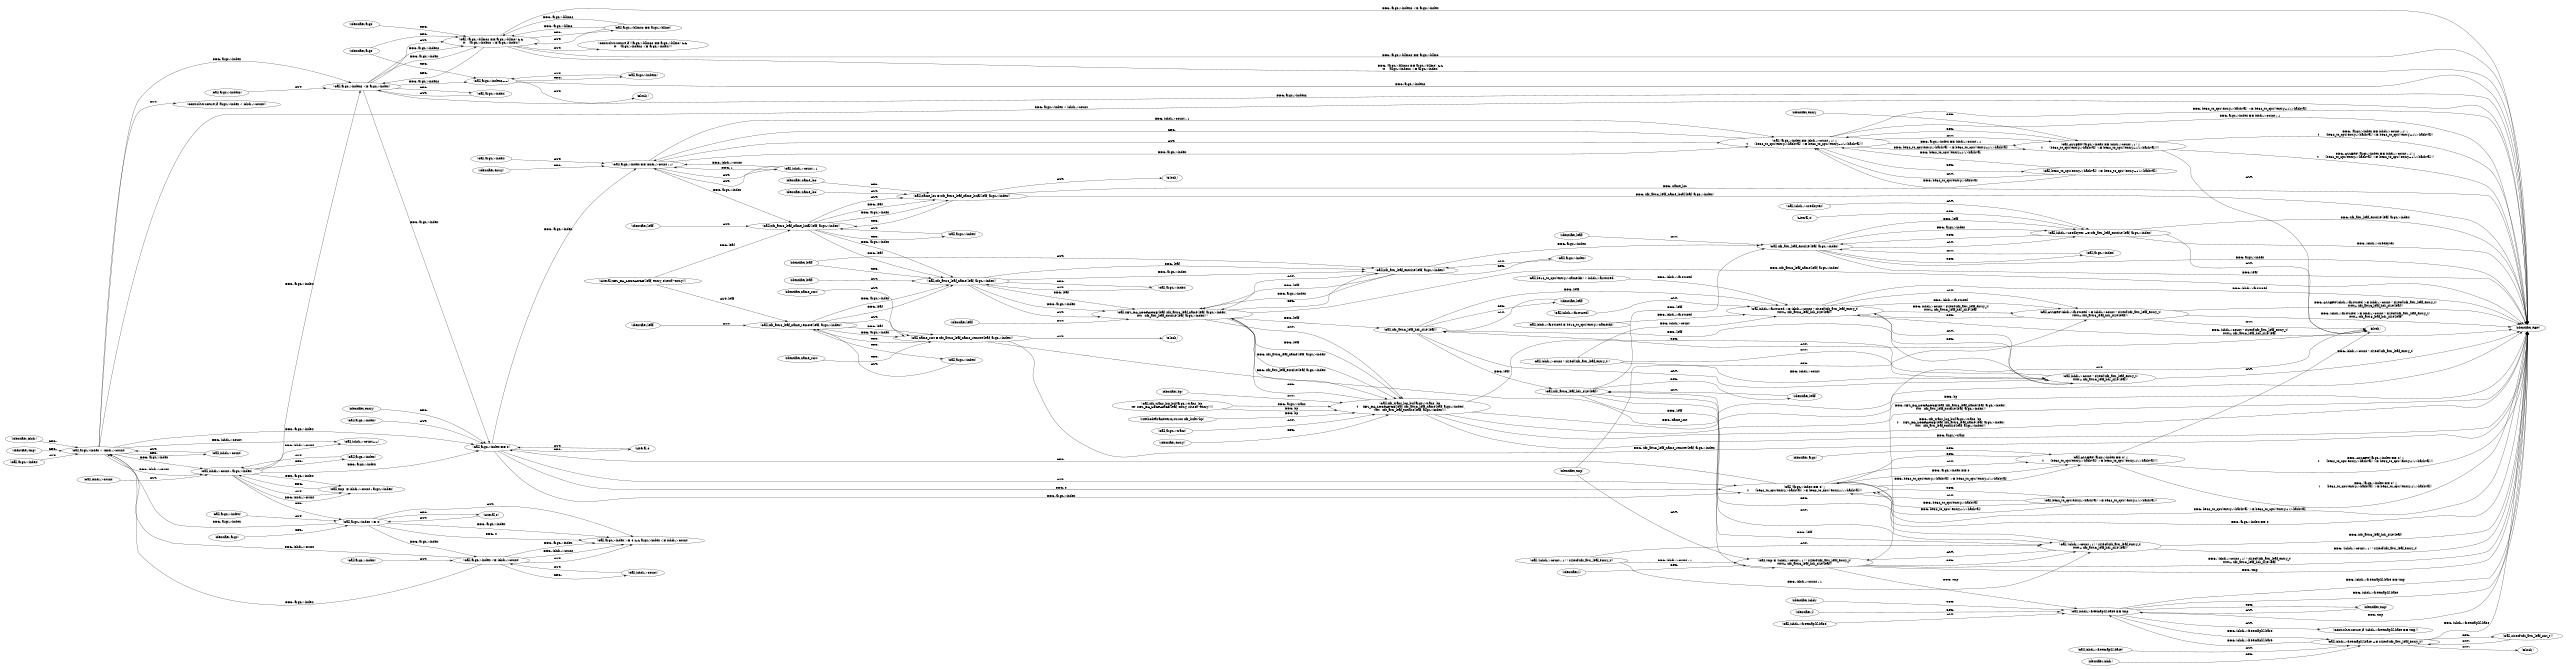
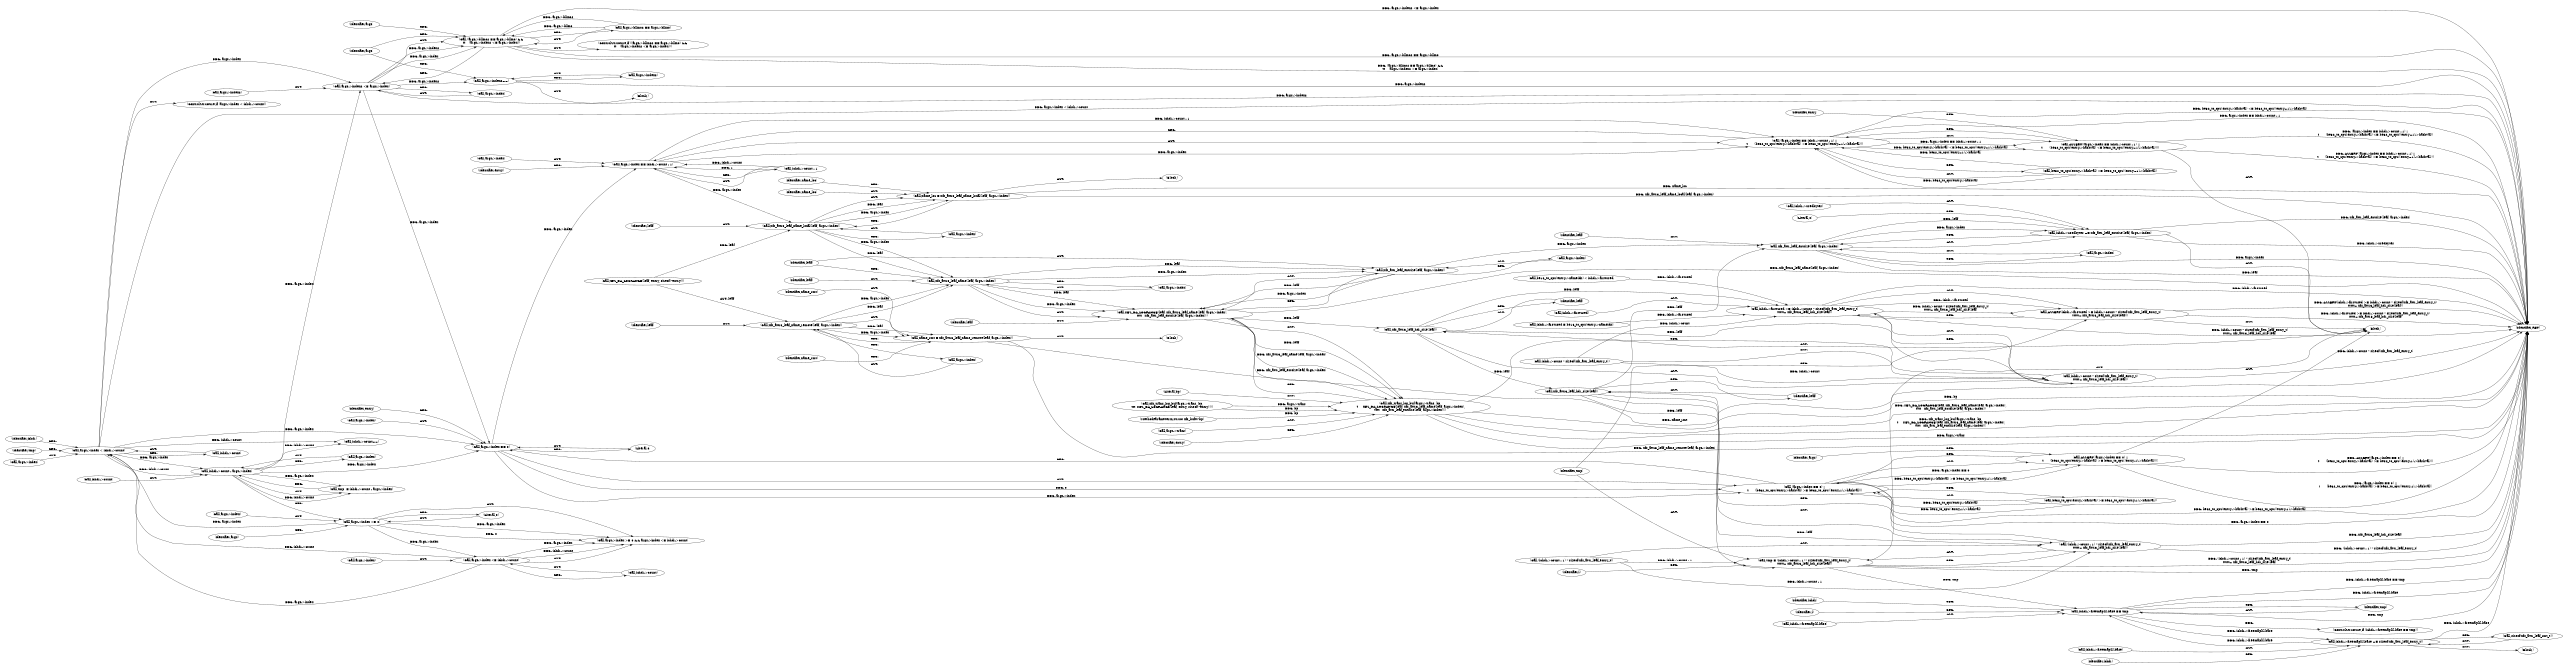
(727, 175) -> (727, 175)
(643, 281) -> (643, 281)
(1172, 392) -> (1172, 392)
(2250, 623) -> (2250, 623)
